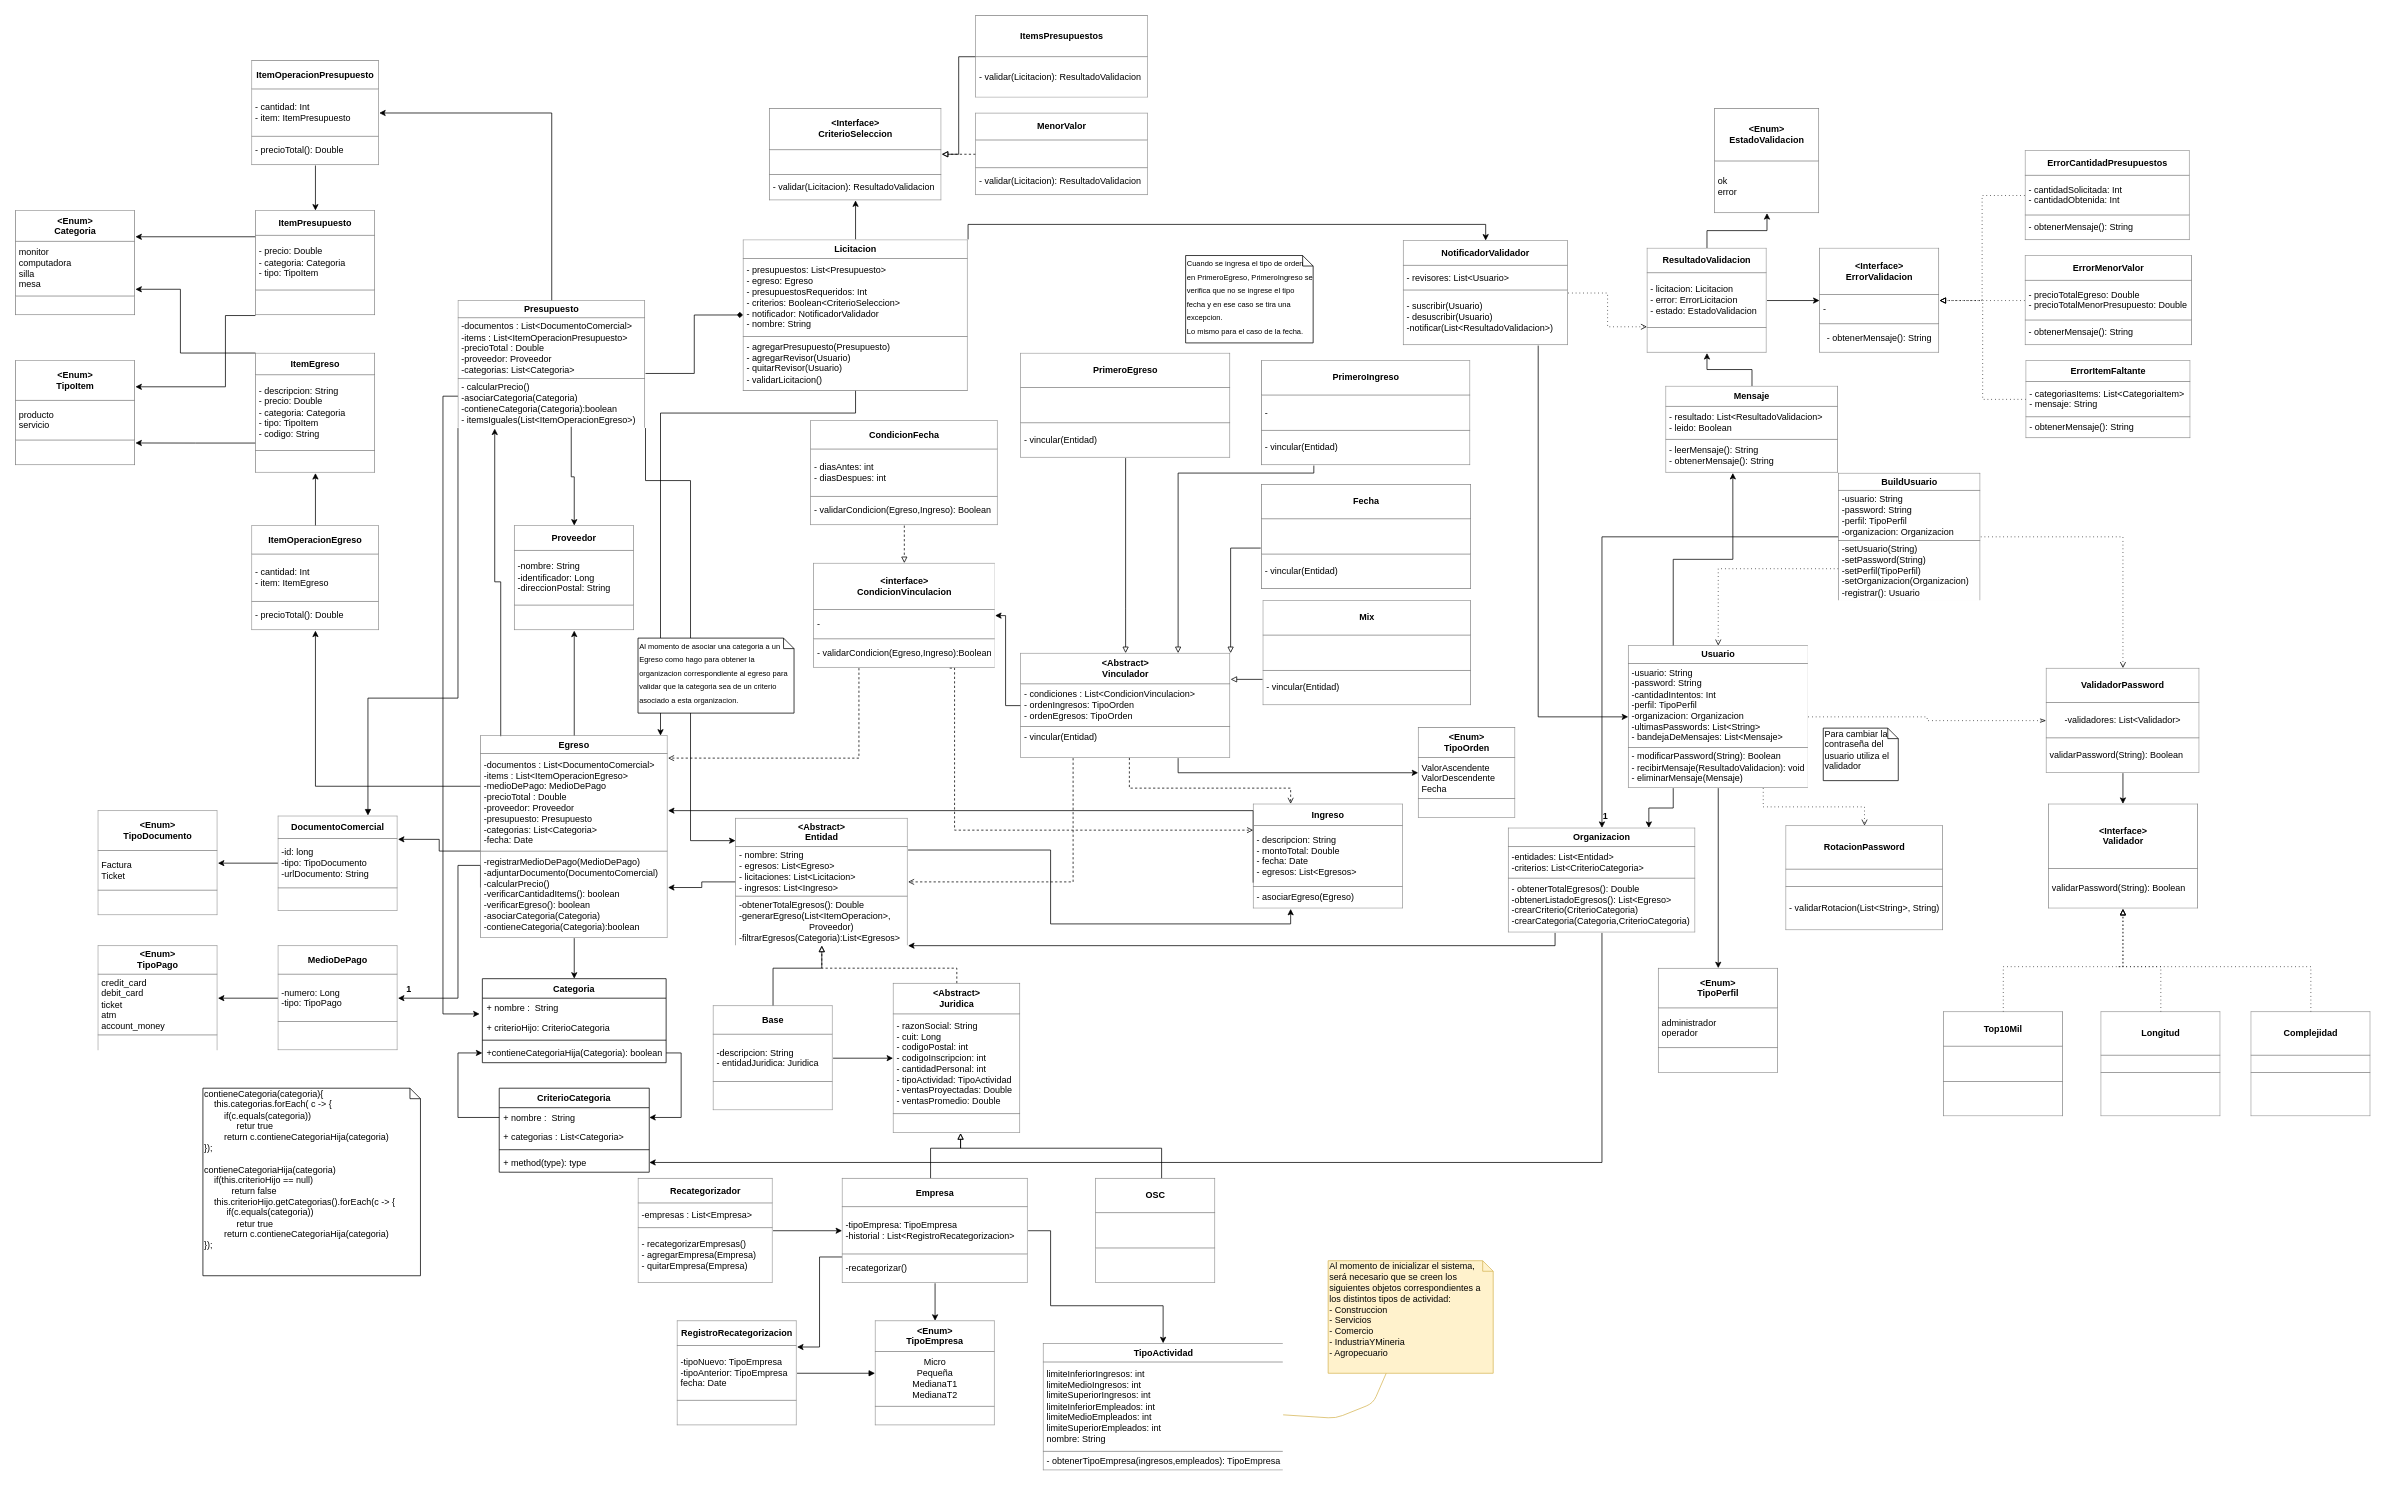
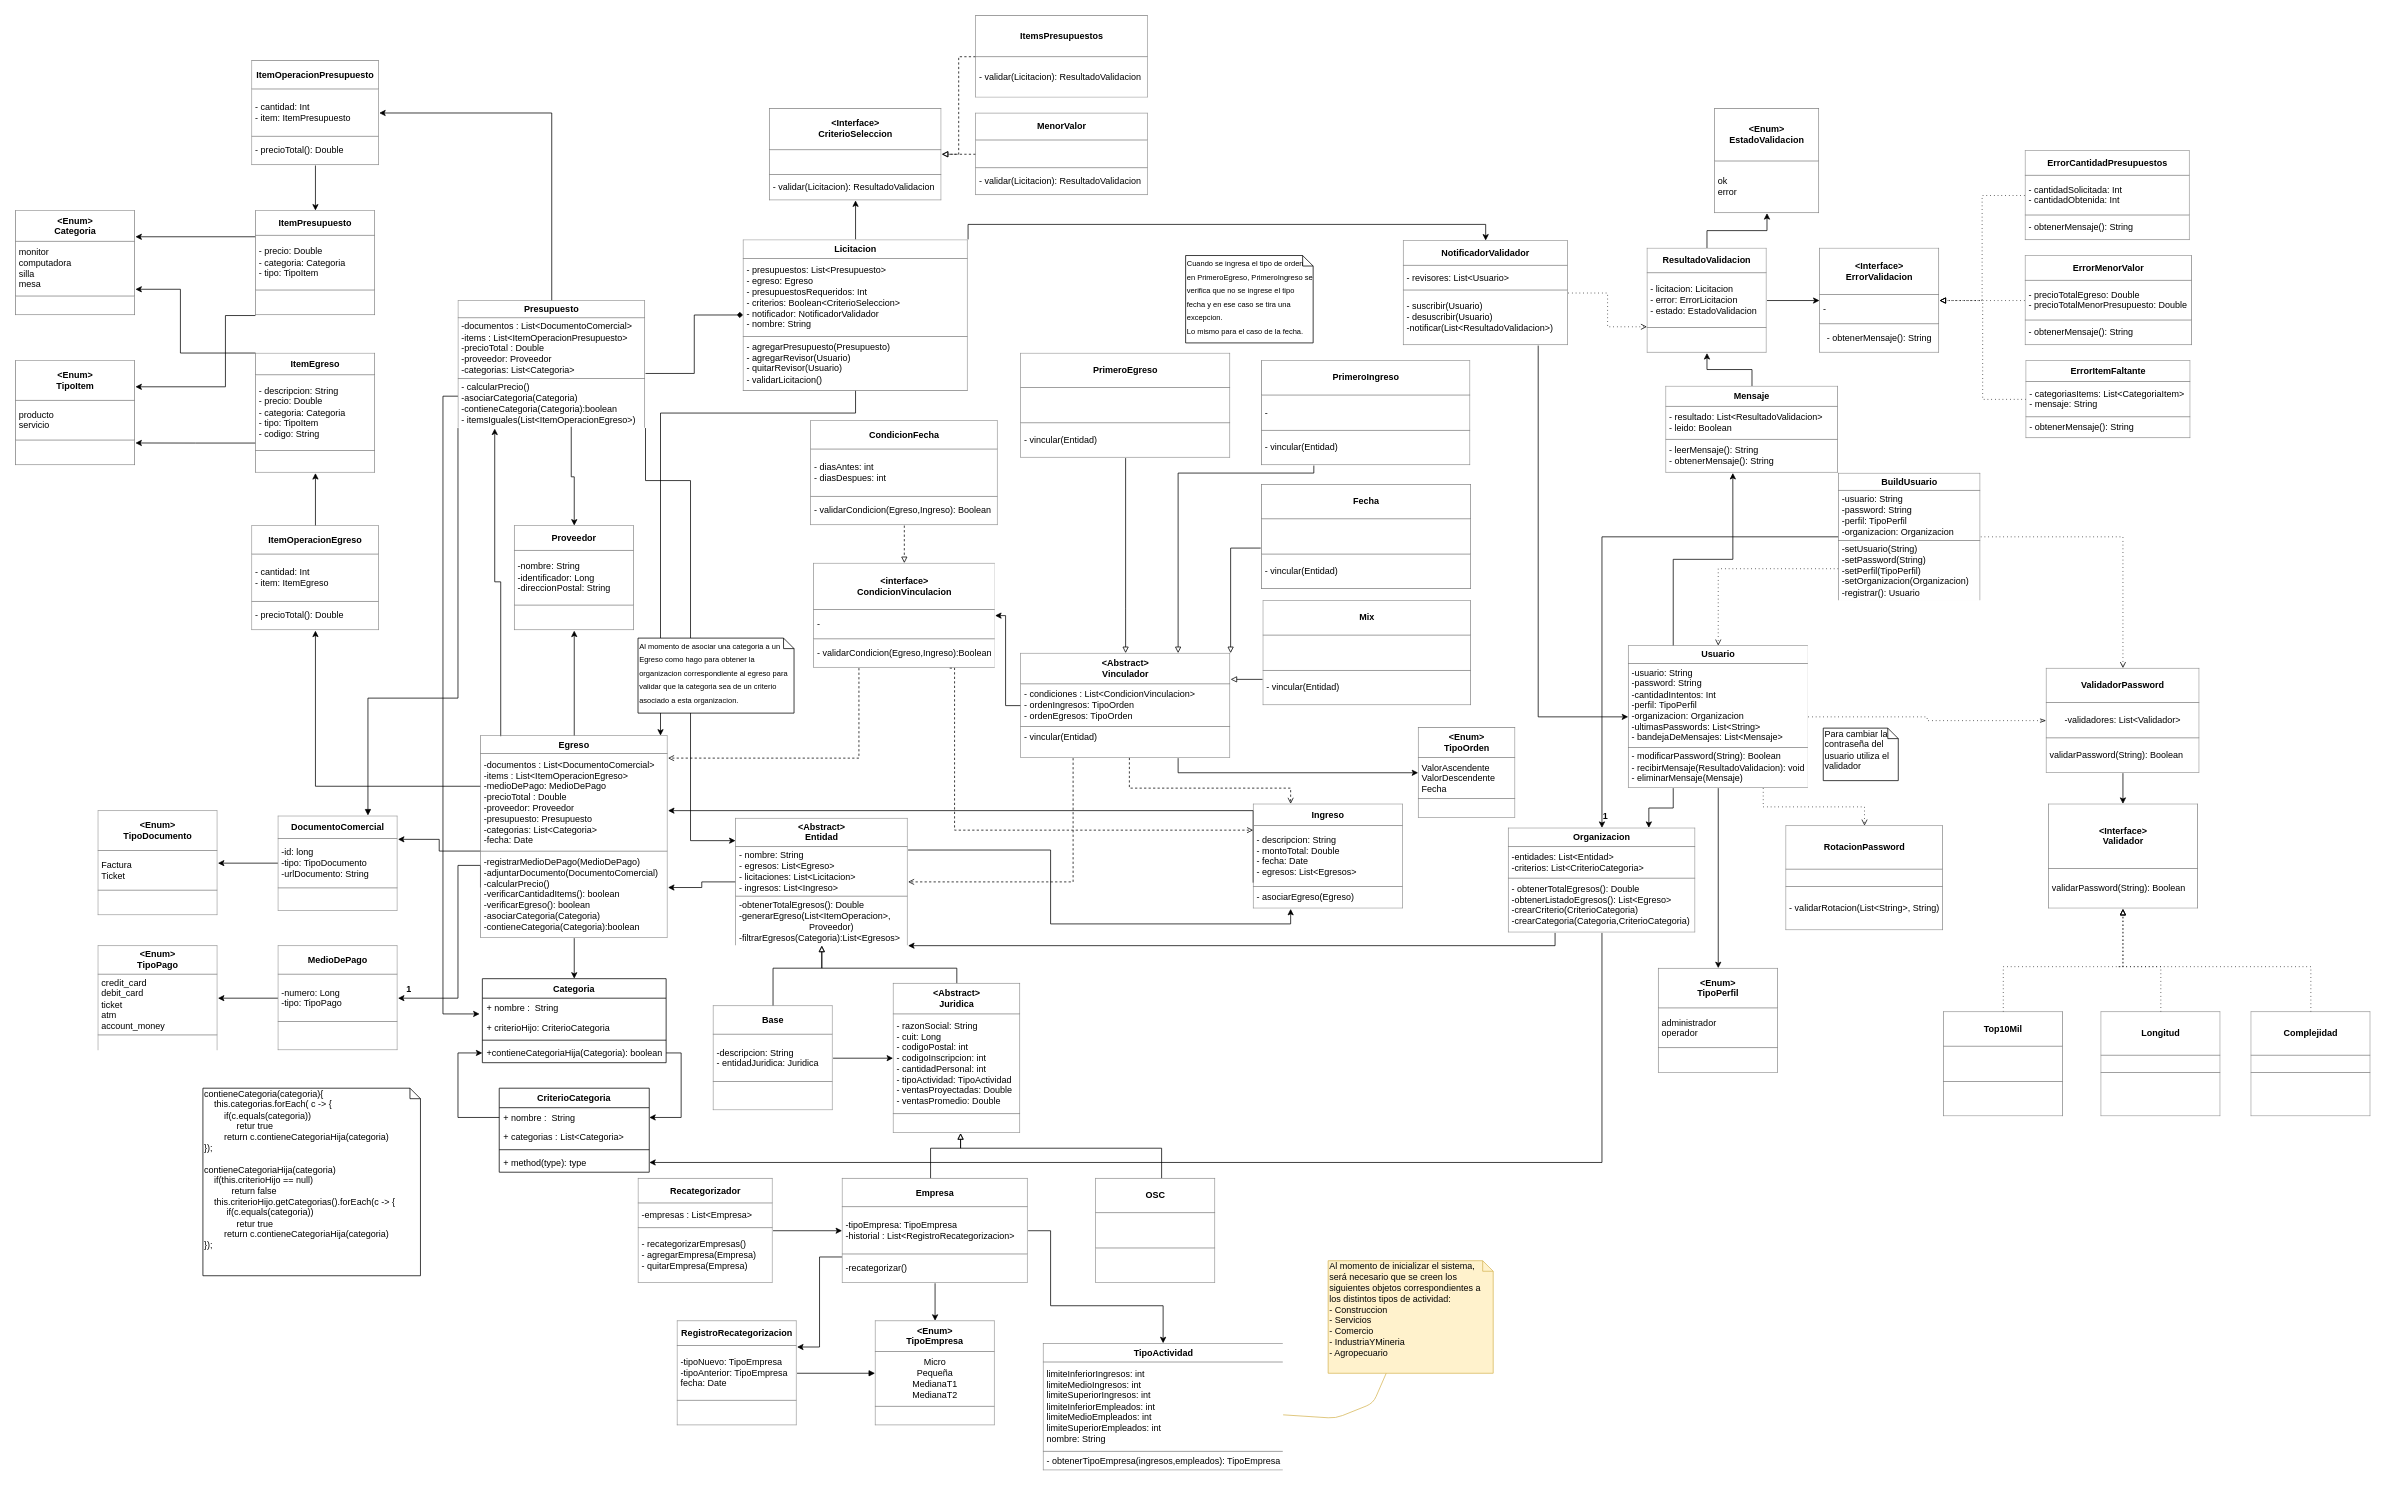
(959, 97) -> (959, 97)
(897, 968) -> (897, 968)
